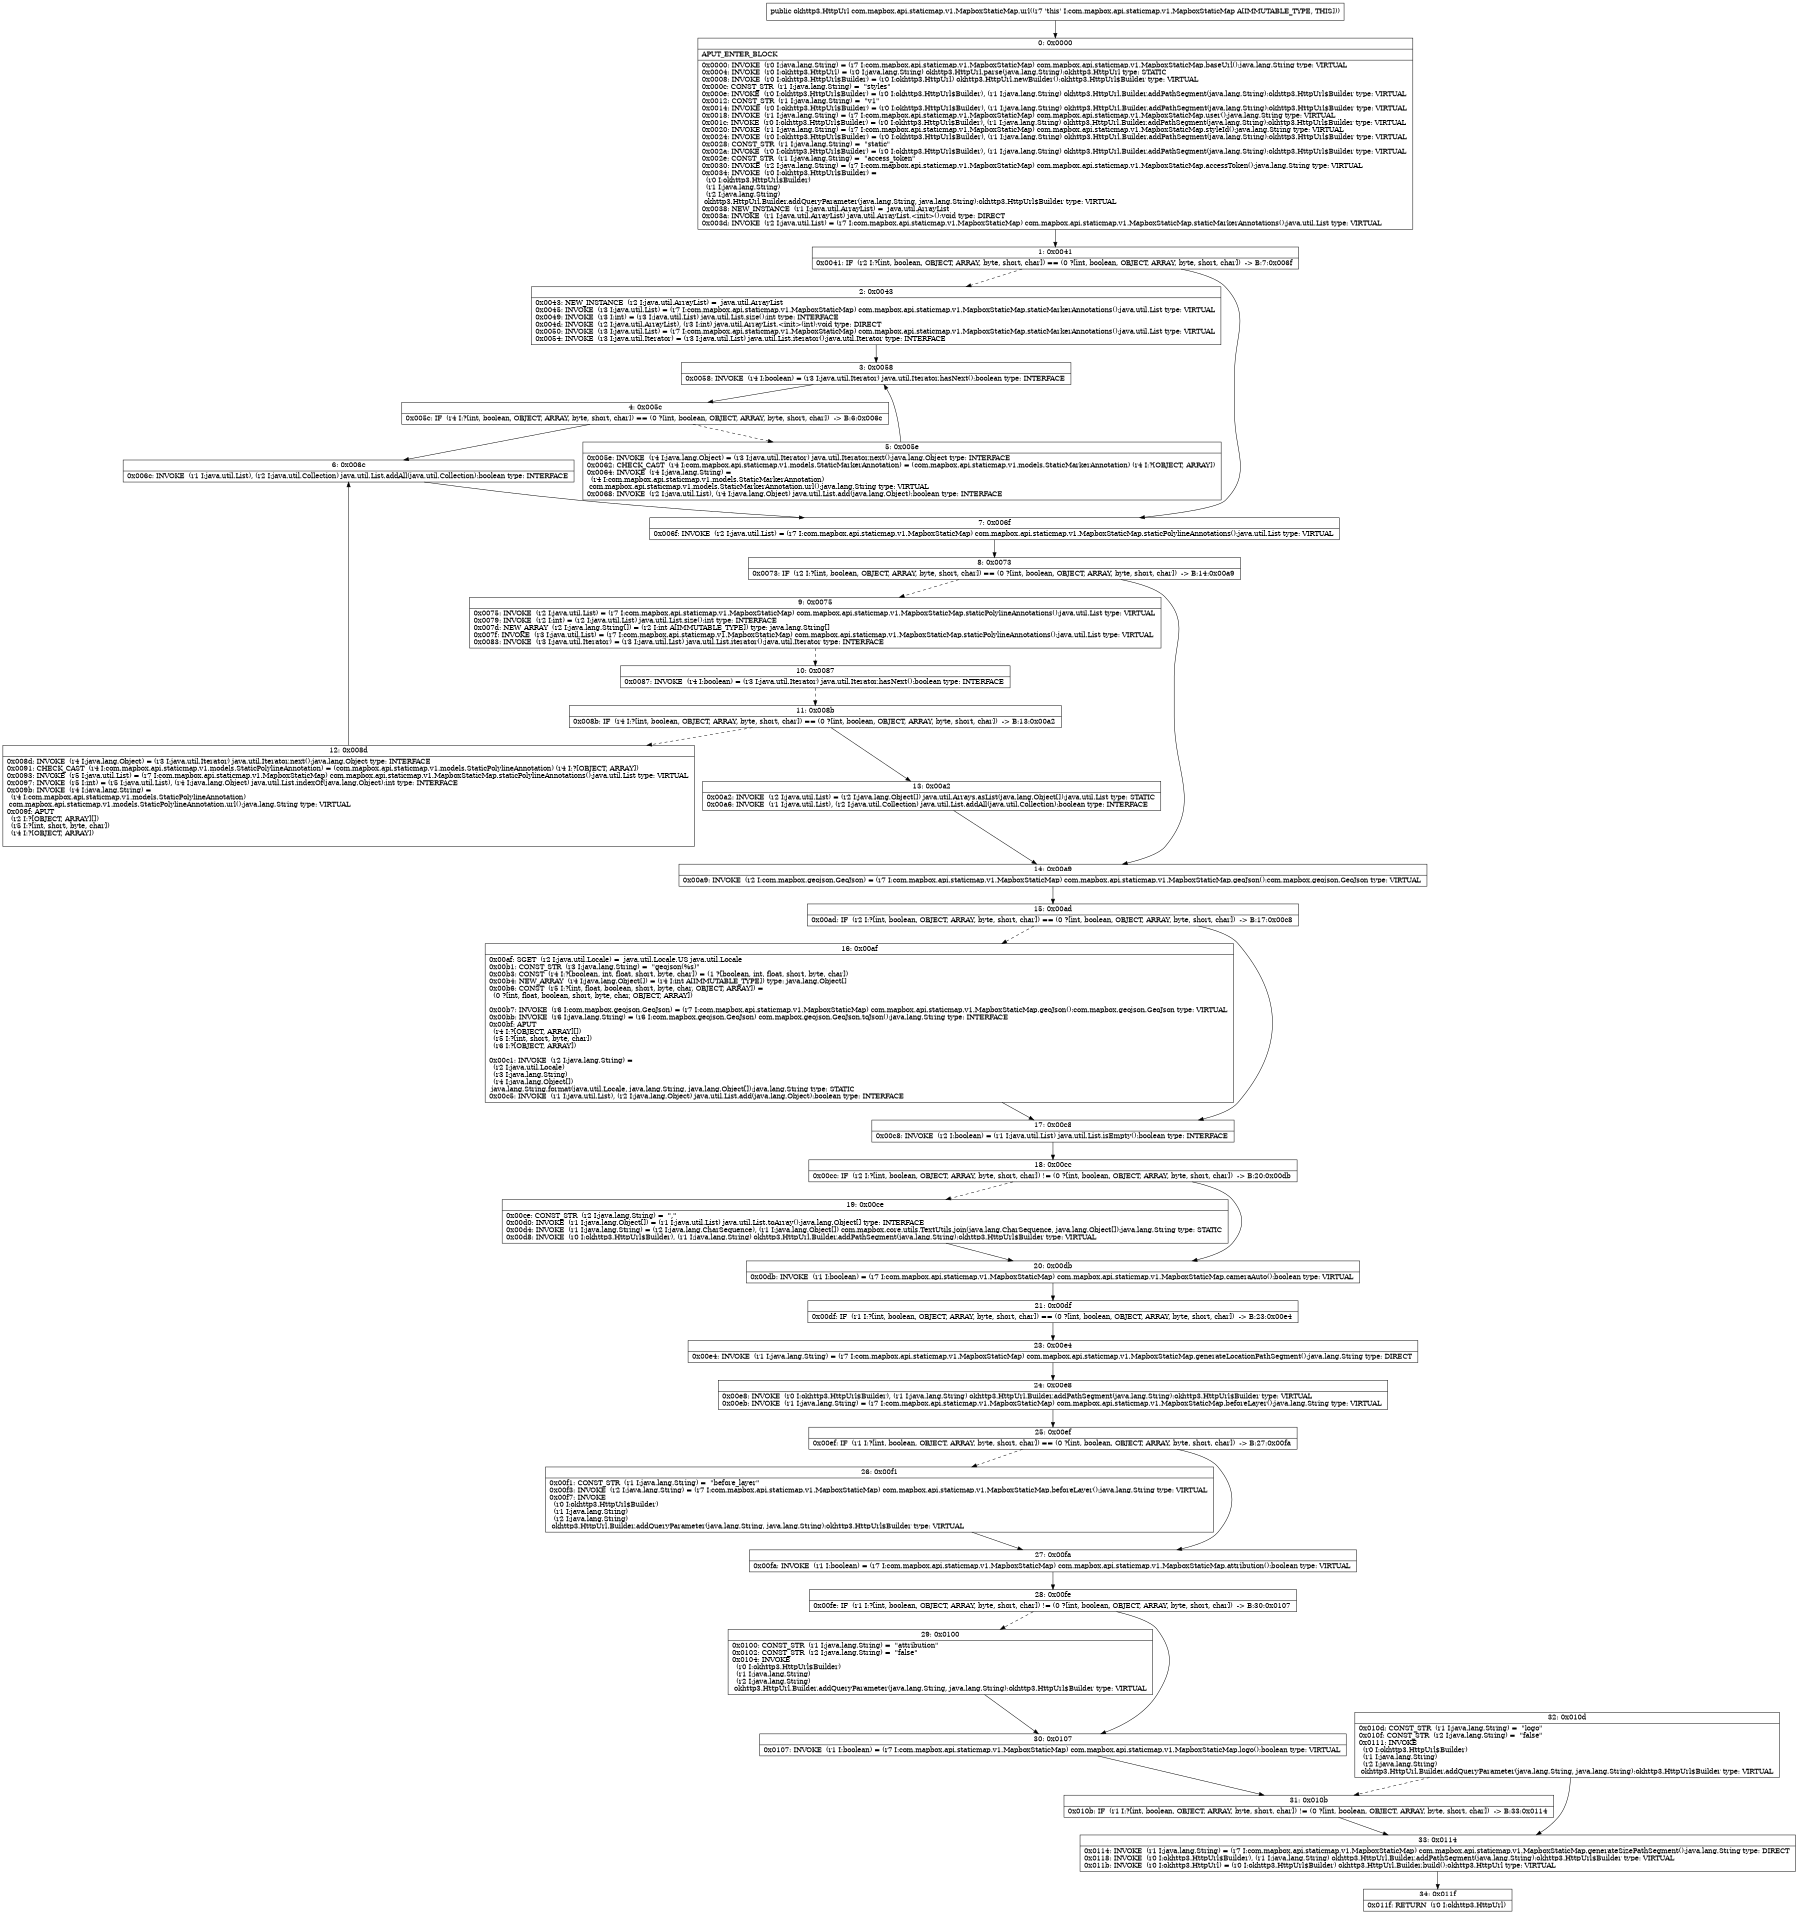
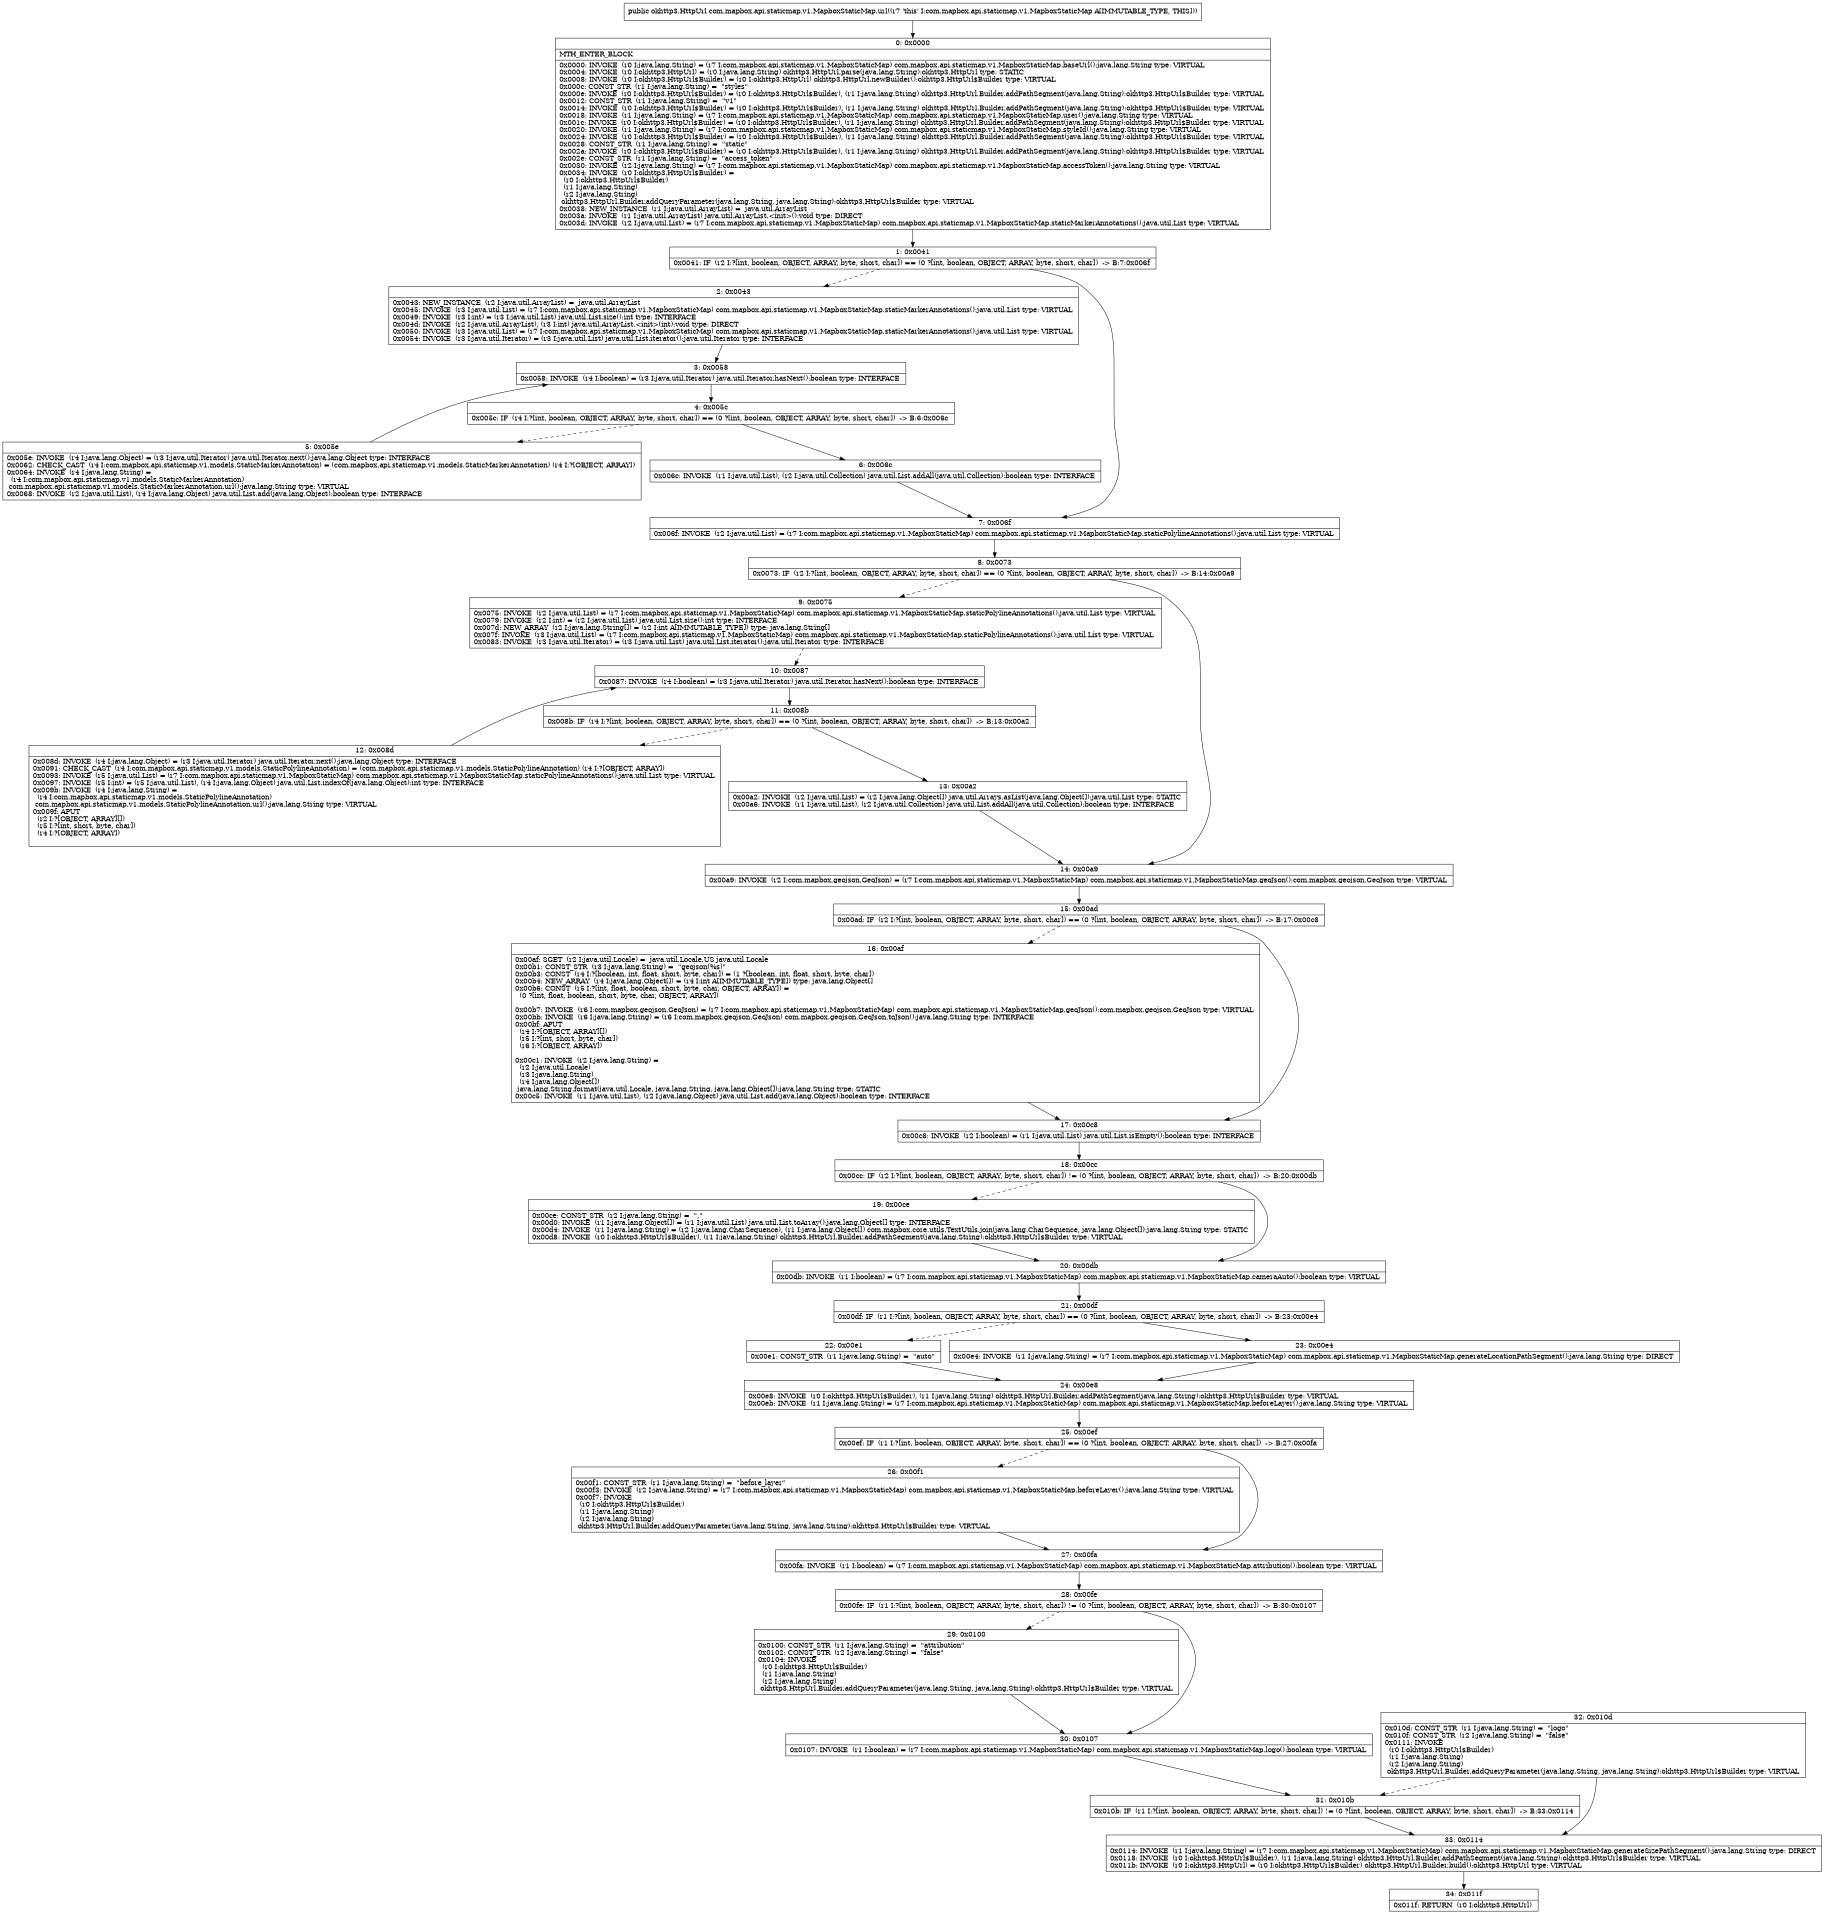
(740, 54) -> (596, 54)
(349, 616) -> (528, 709)
(815, 694) -> (790, 694)
none -> (844, 1351)
